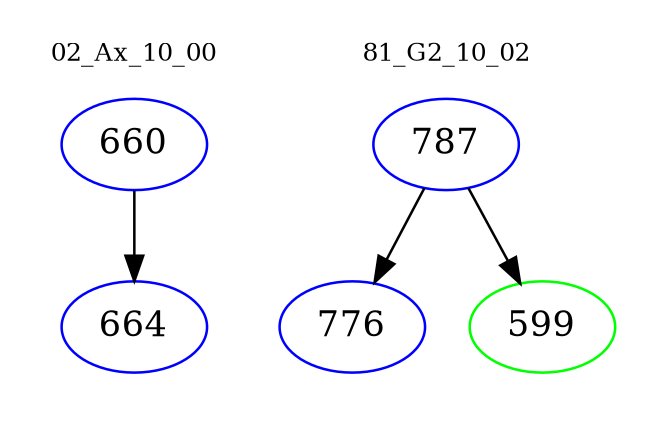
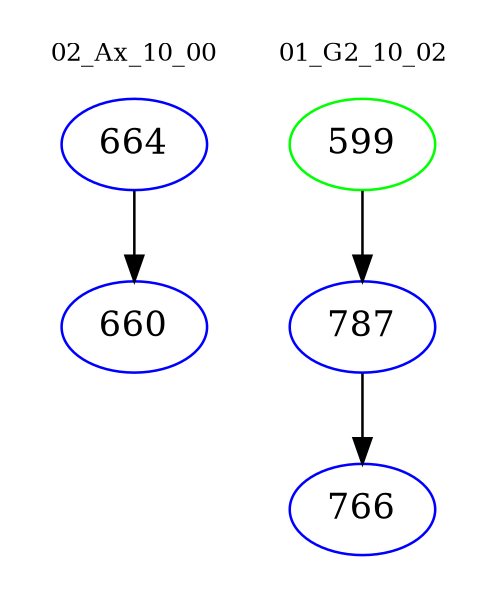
(447, 54) -> (364, 54)
(134, 223) -> (134, 223)
(488, 224) -> (362, 223)
(352, 327) -> (362, 509)
